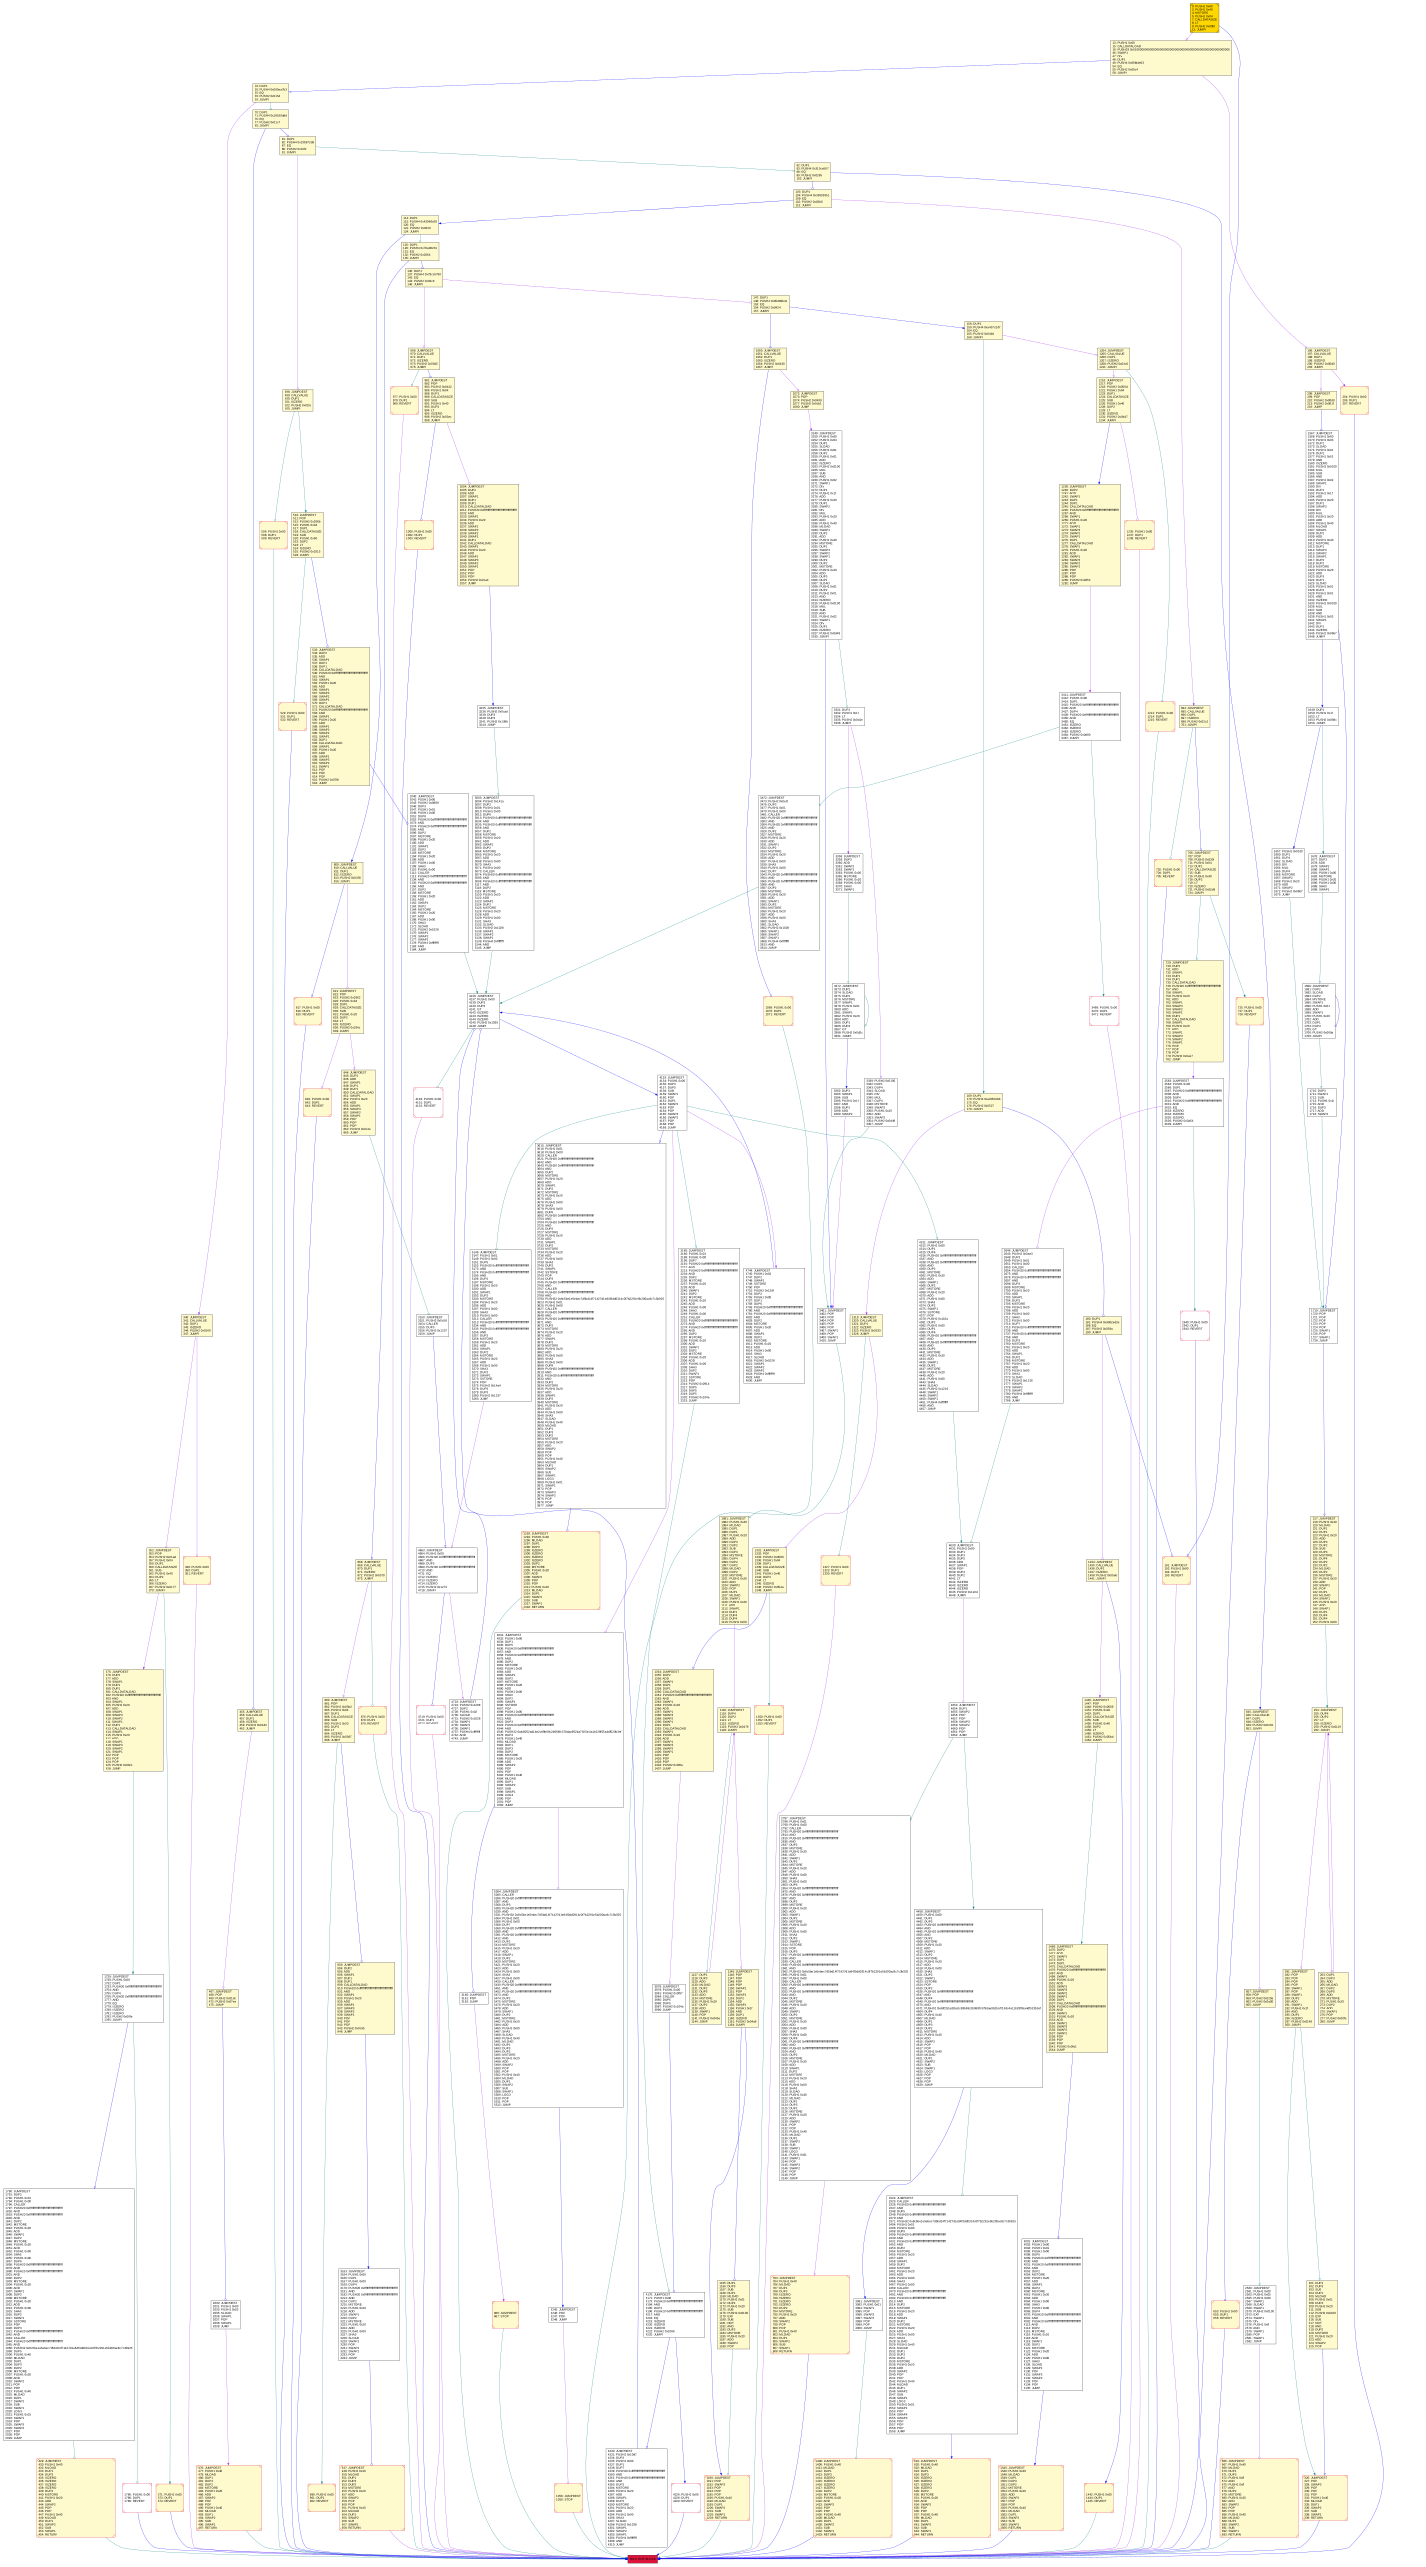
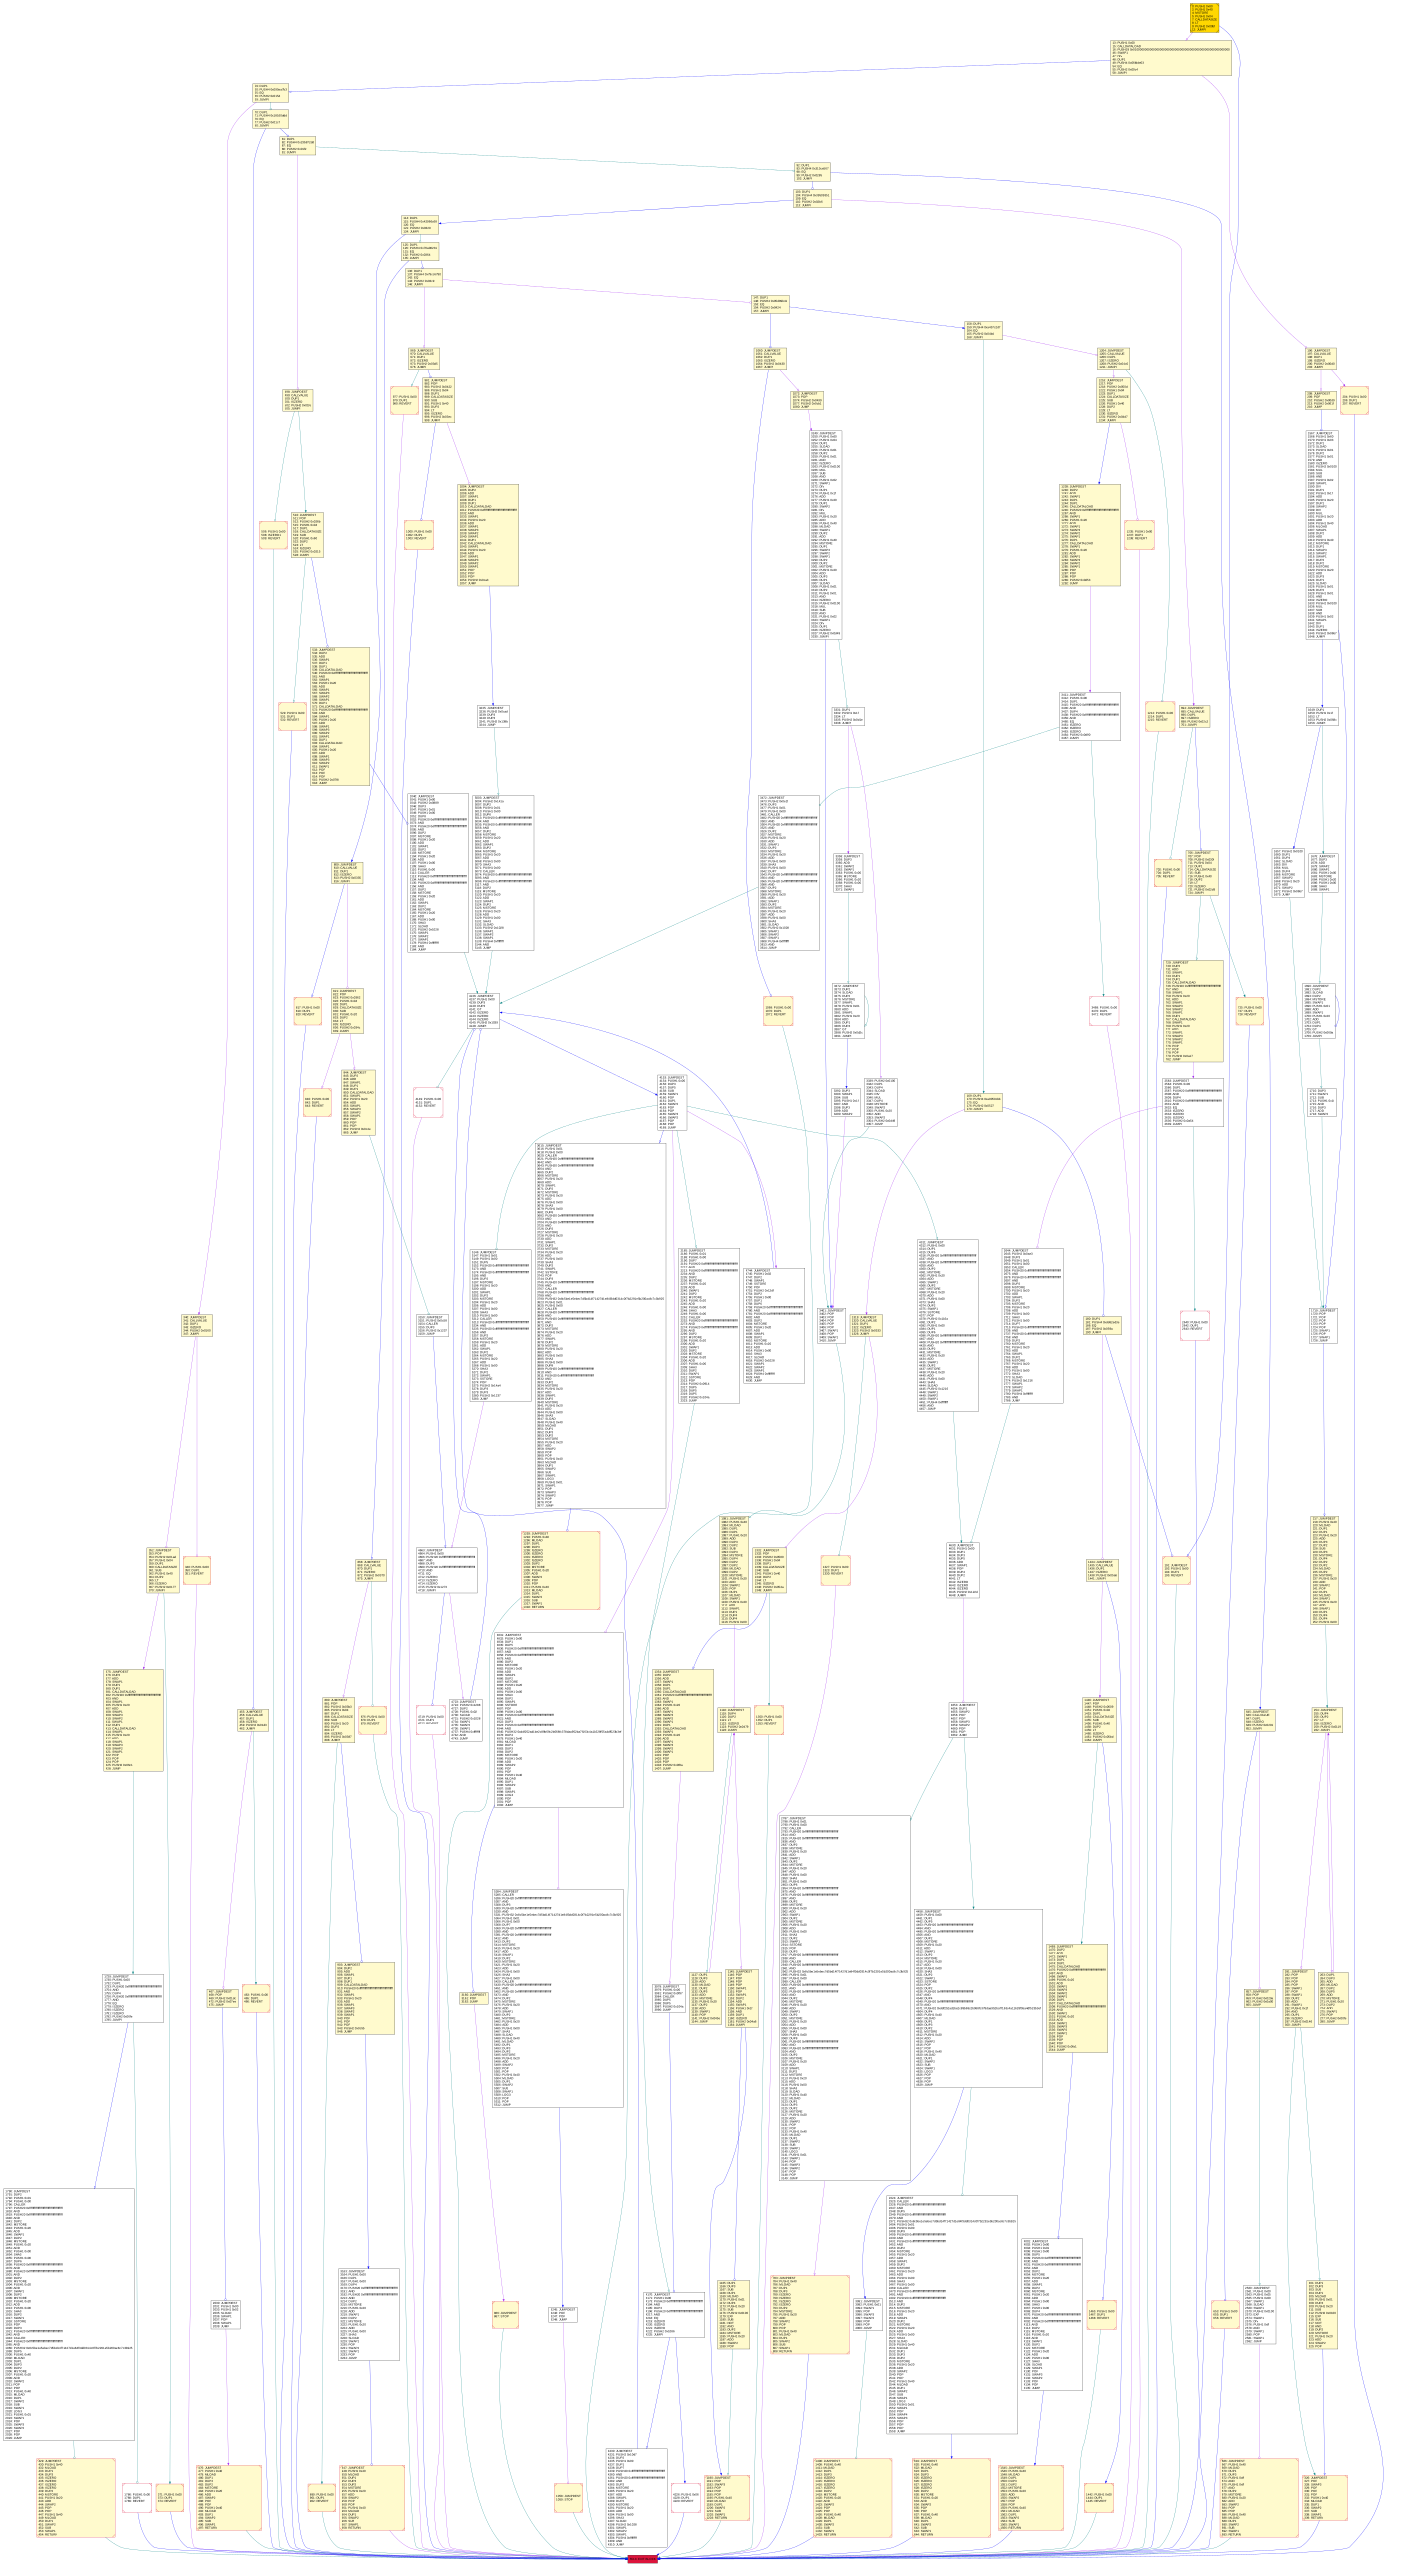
(273, 535) -> (273, 535)
none -> (256, 1998)
(474, 1998) -> (474, 1998)
none -> (1102, 2315)
(1171, 2318) -> (1171, 2318)
none -> (412, 2554)
